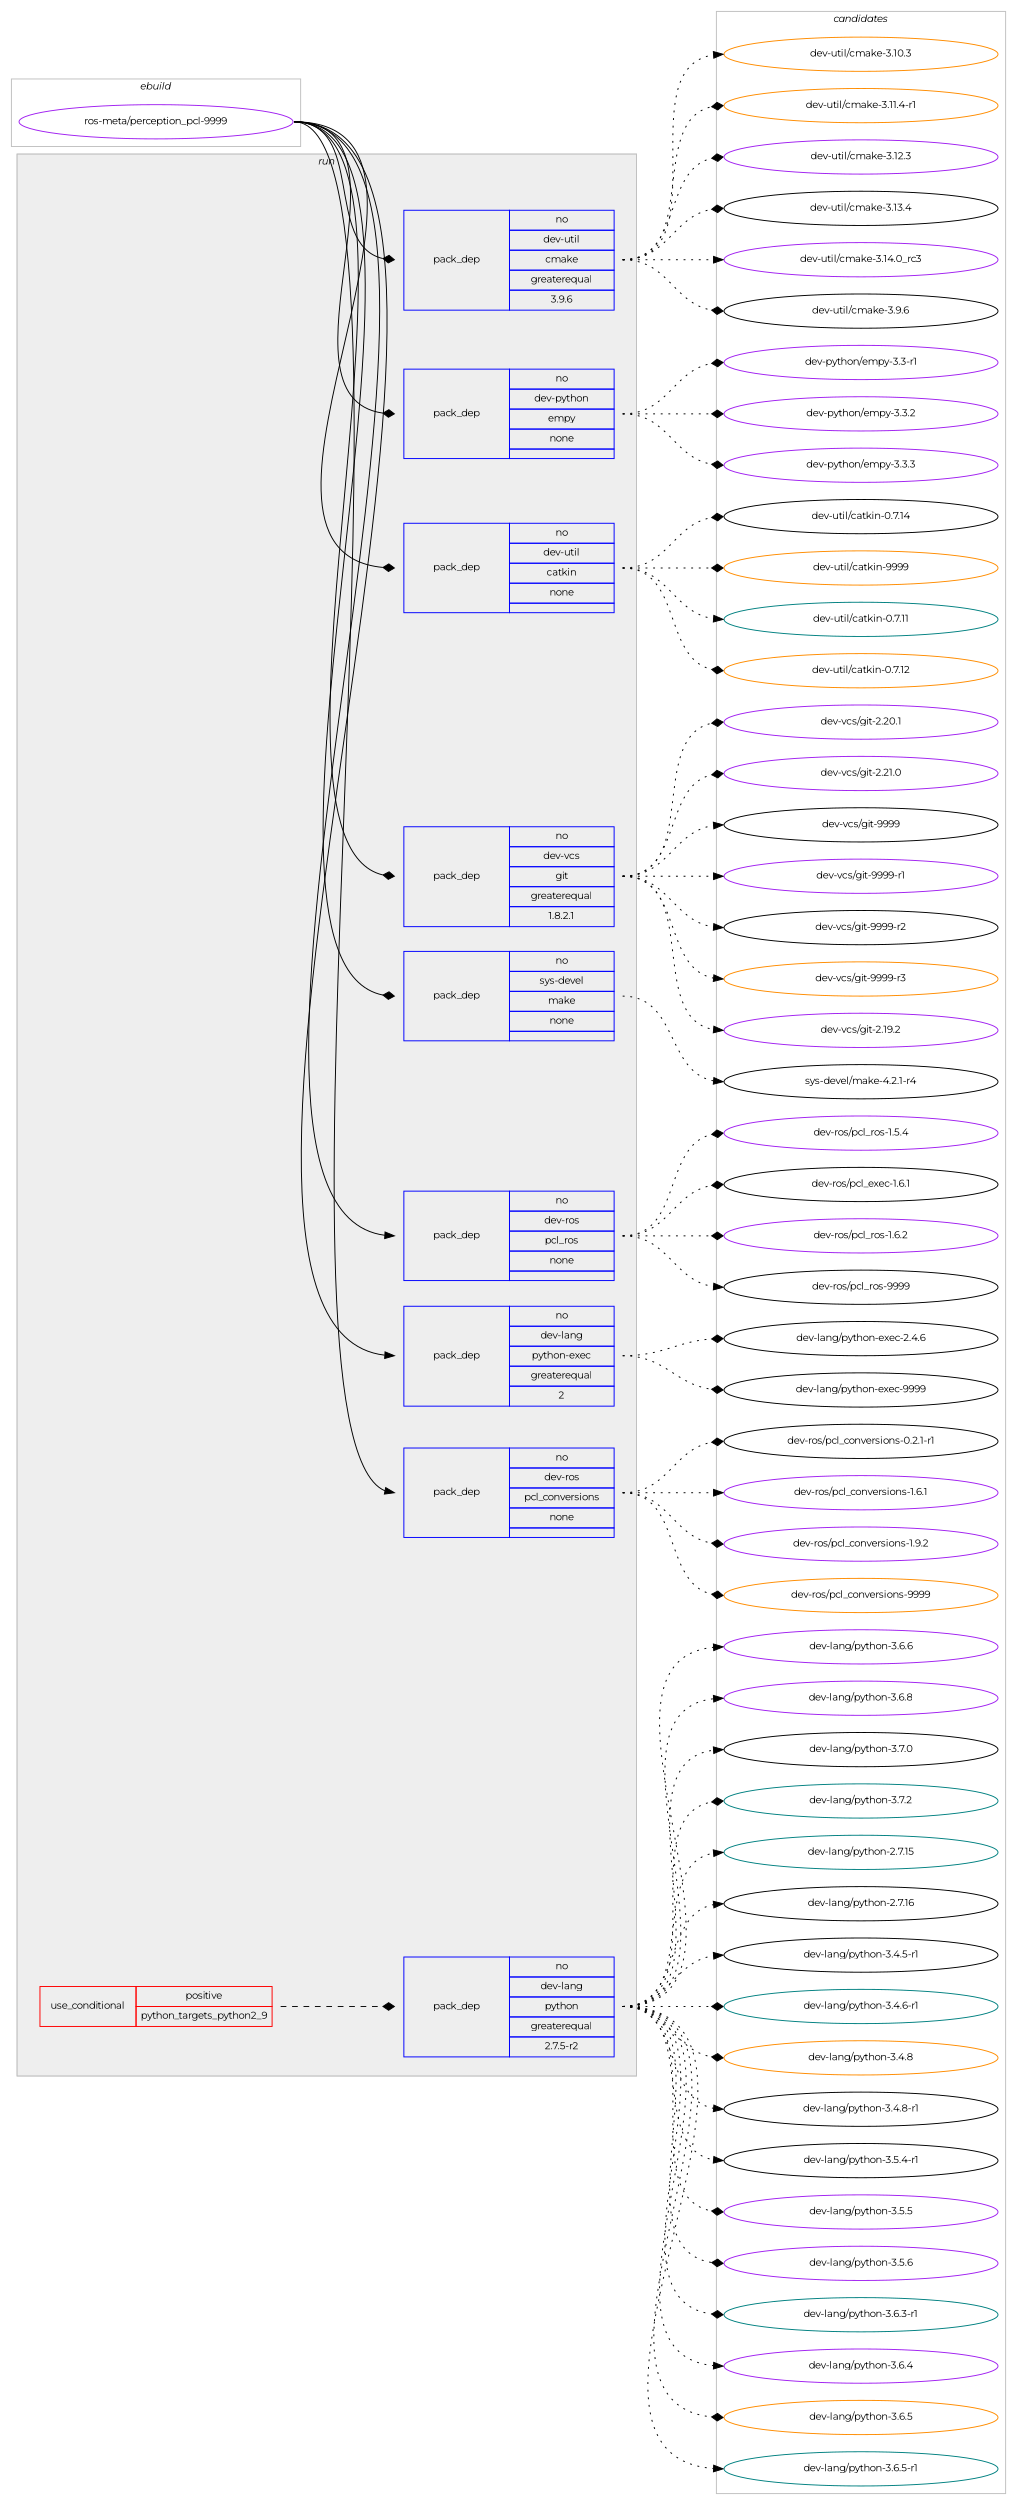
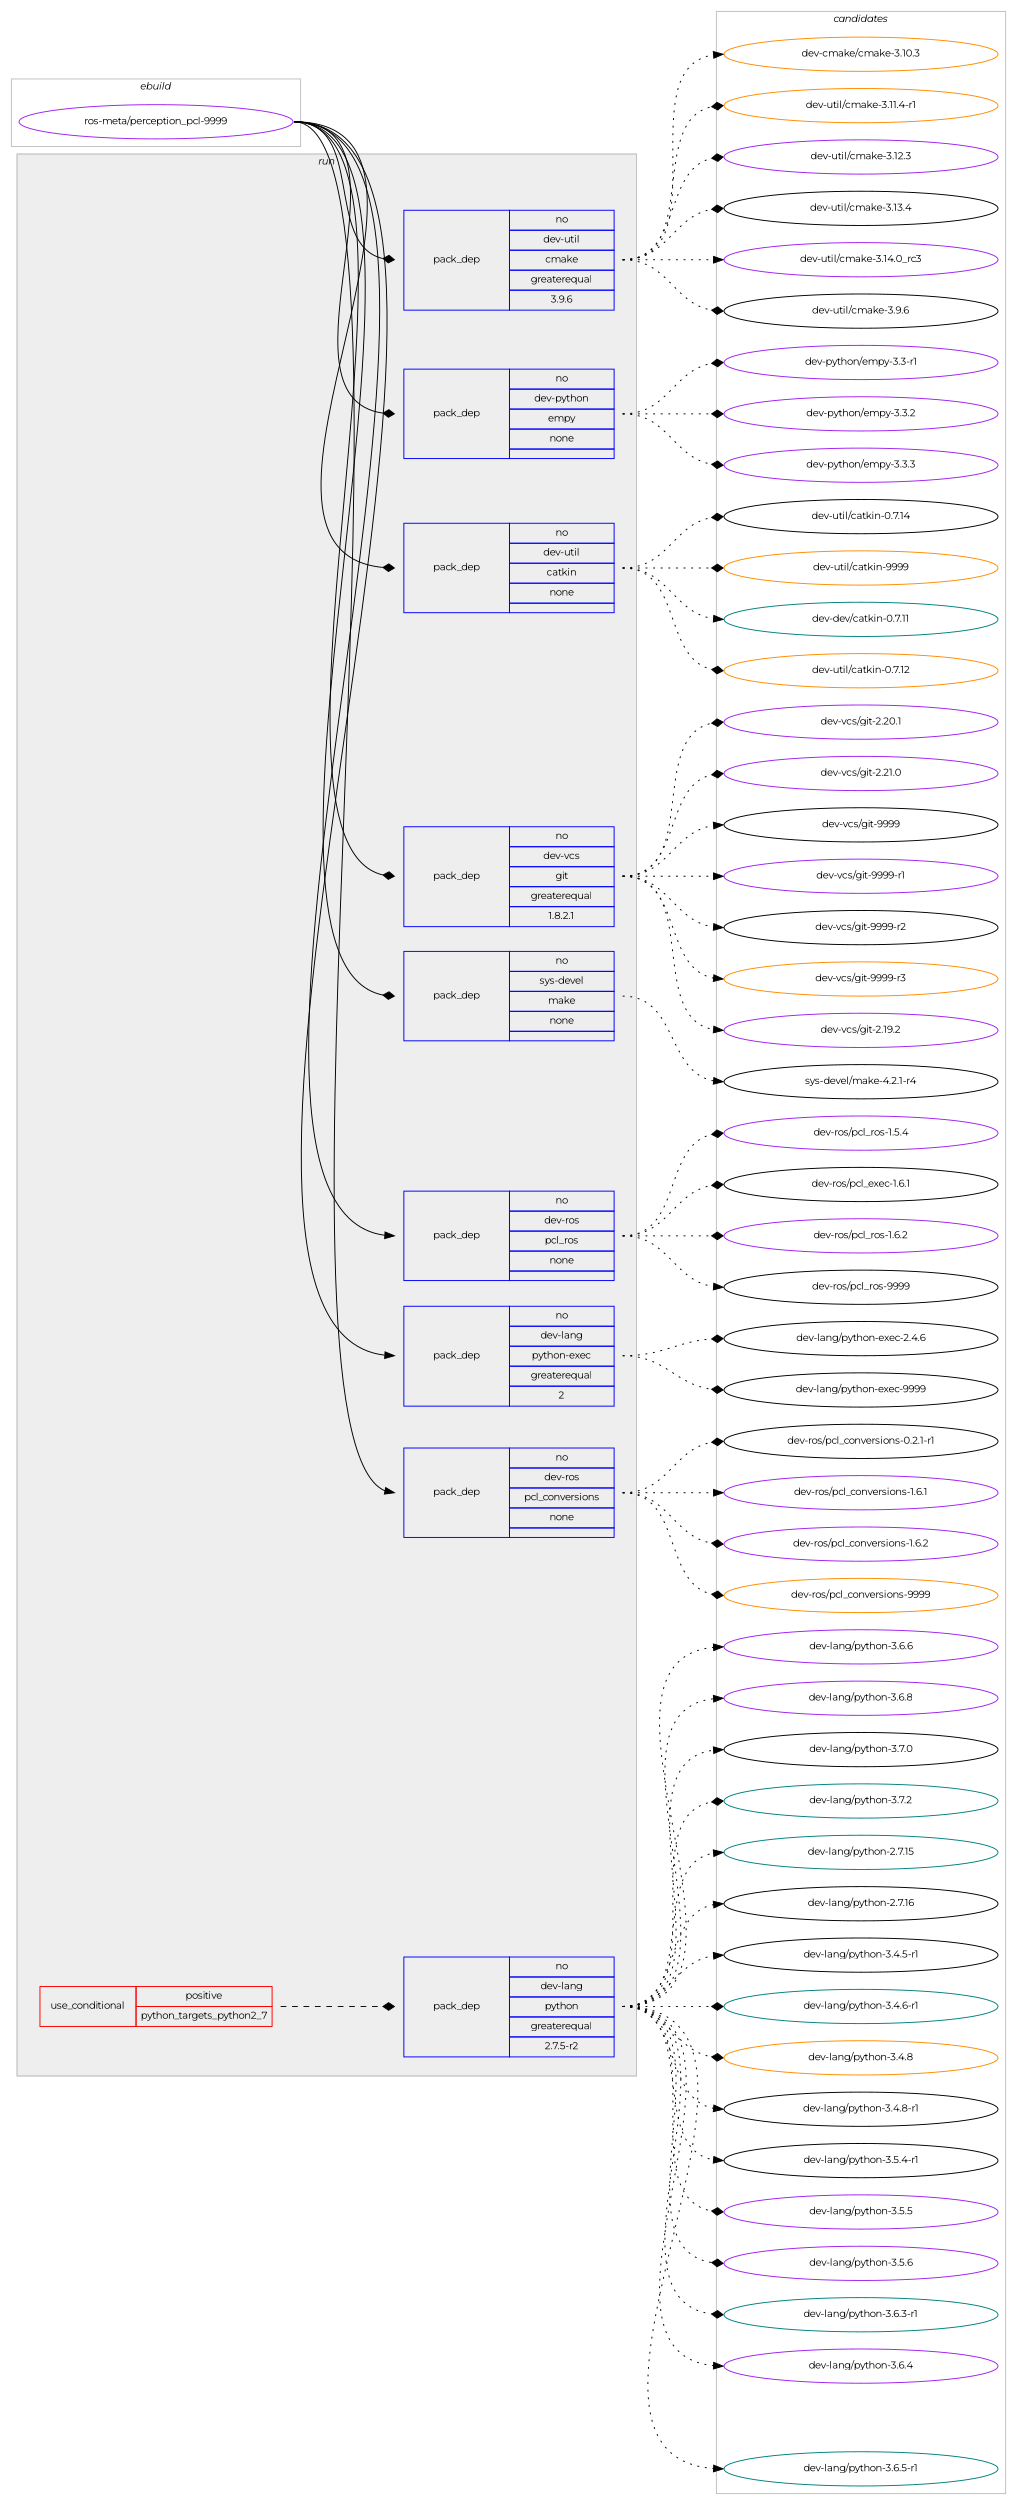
(861, 54) -> (861, 54)
(861, 619) -> (861, 619)
(861, 1544) -> (861, 1544)
(204, 2016) -> (204, 2016)
(861, 2417) -> none
